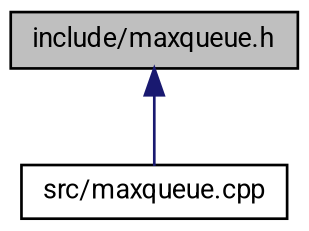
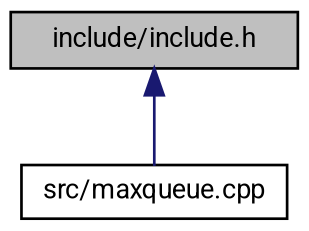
(154, 40) -> (154, 40)
